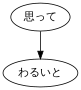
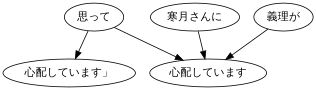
none -> (195, 17)
none -> (283, 17)
(40, 73) -> (208, 73)
none -> (69, 73)
